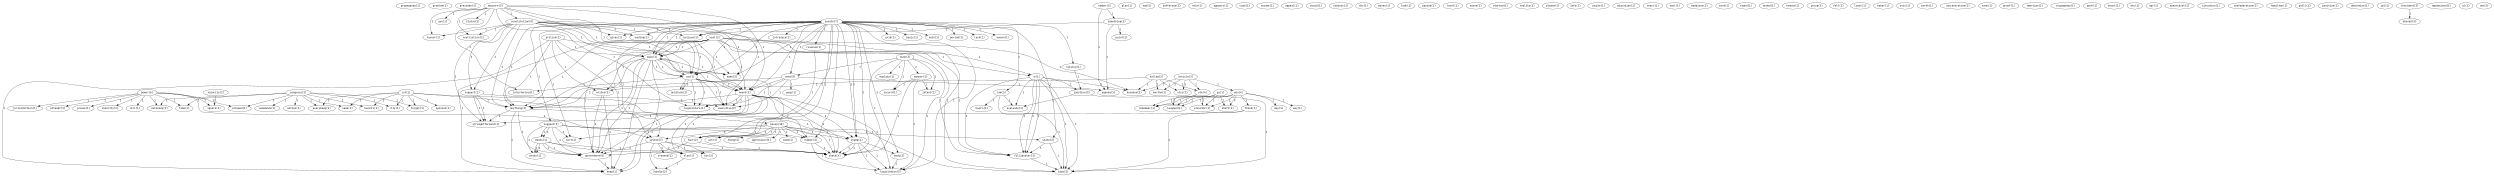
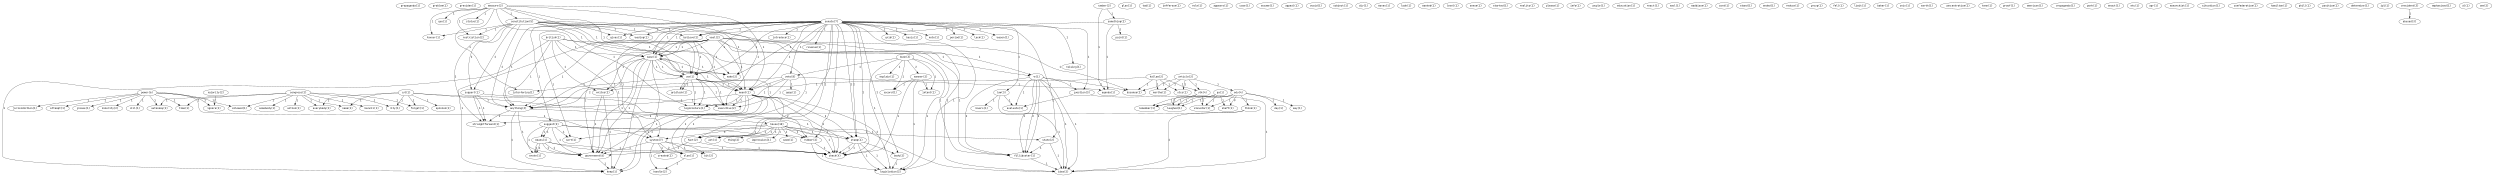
(1077, 79) -> (986, 25)
(387, 97) -> none
(780, 116) -> (749, 64)
